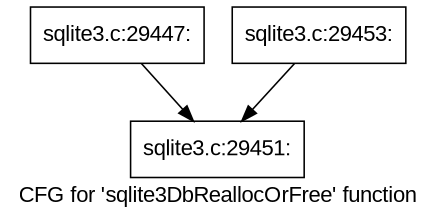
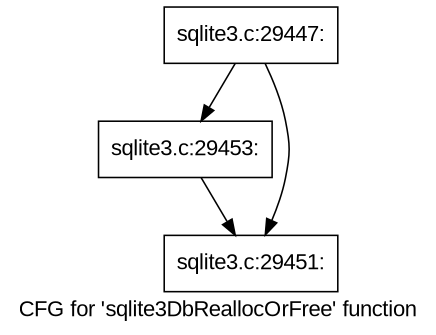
none -> (222, 85)
